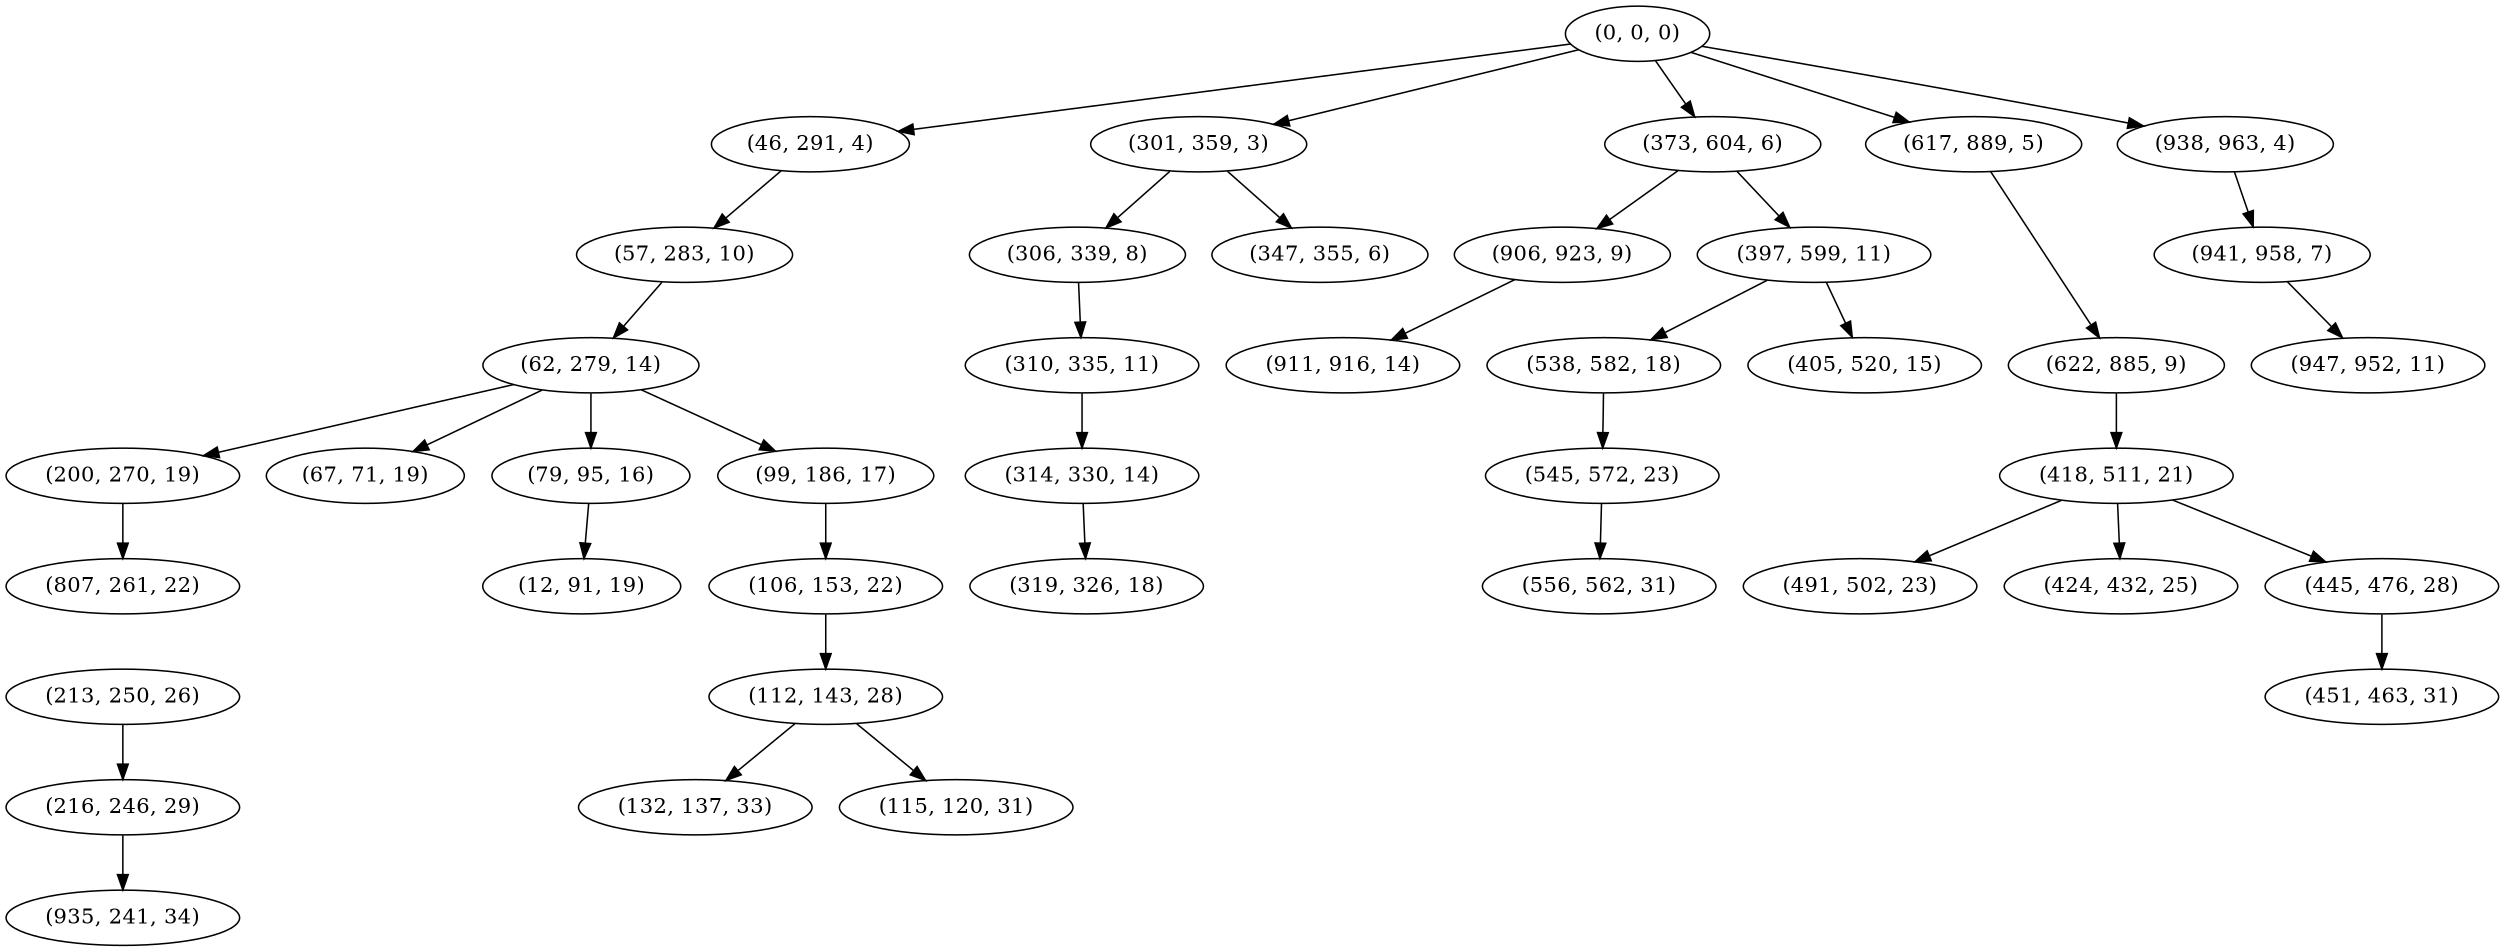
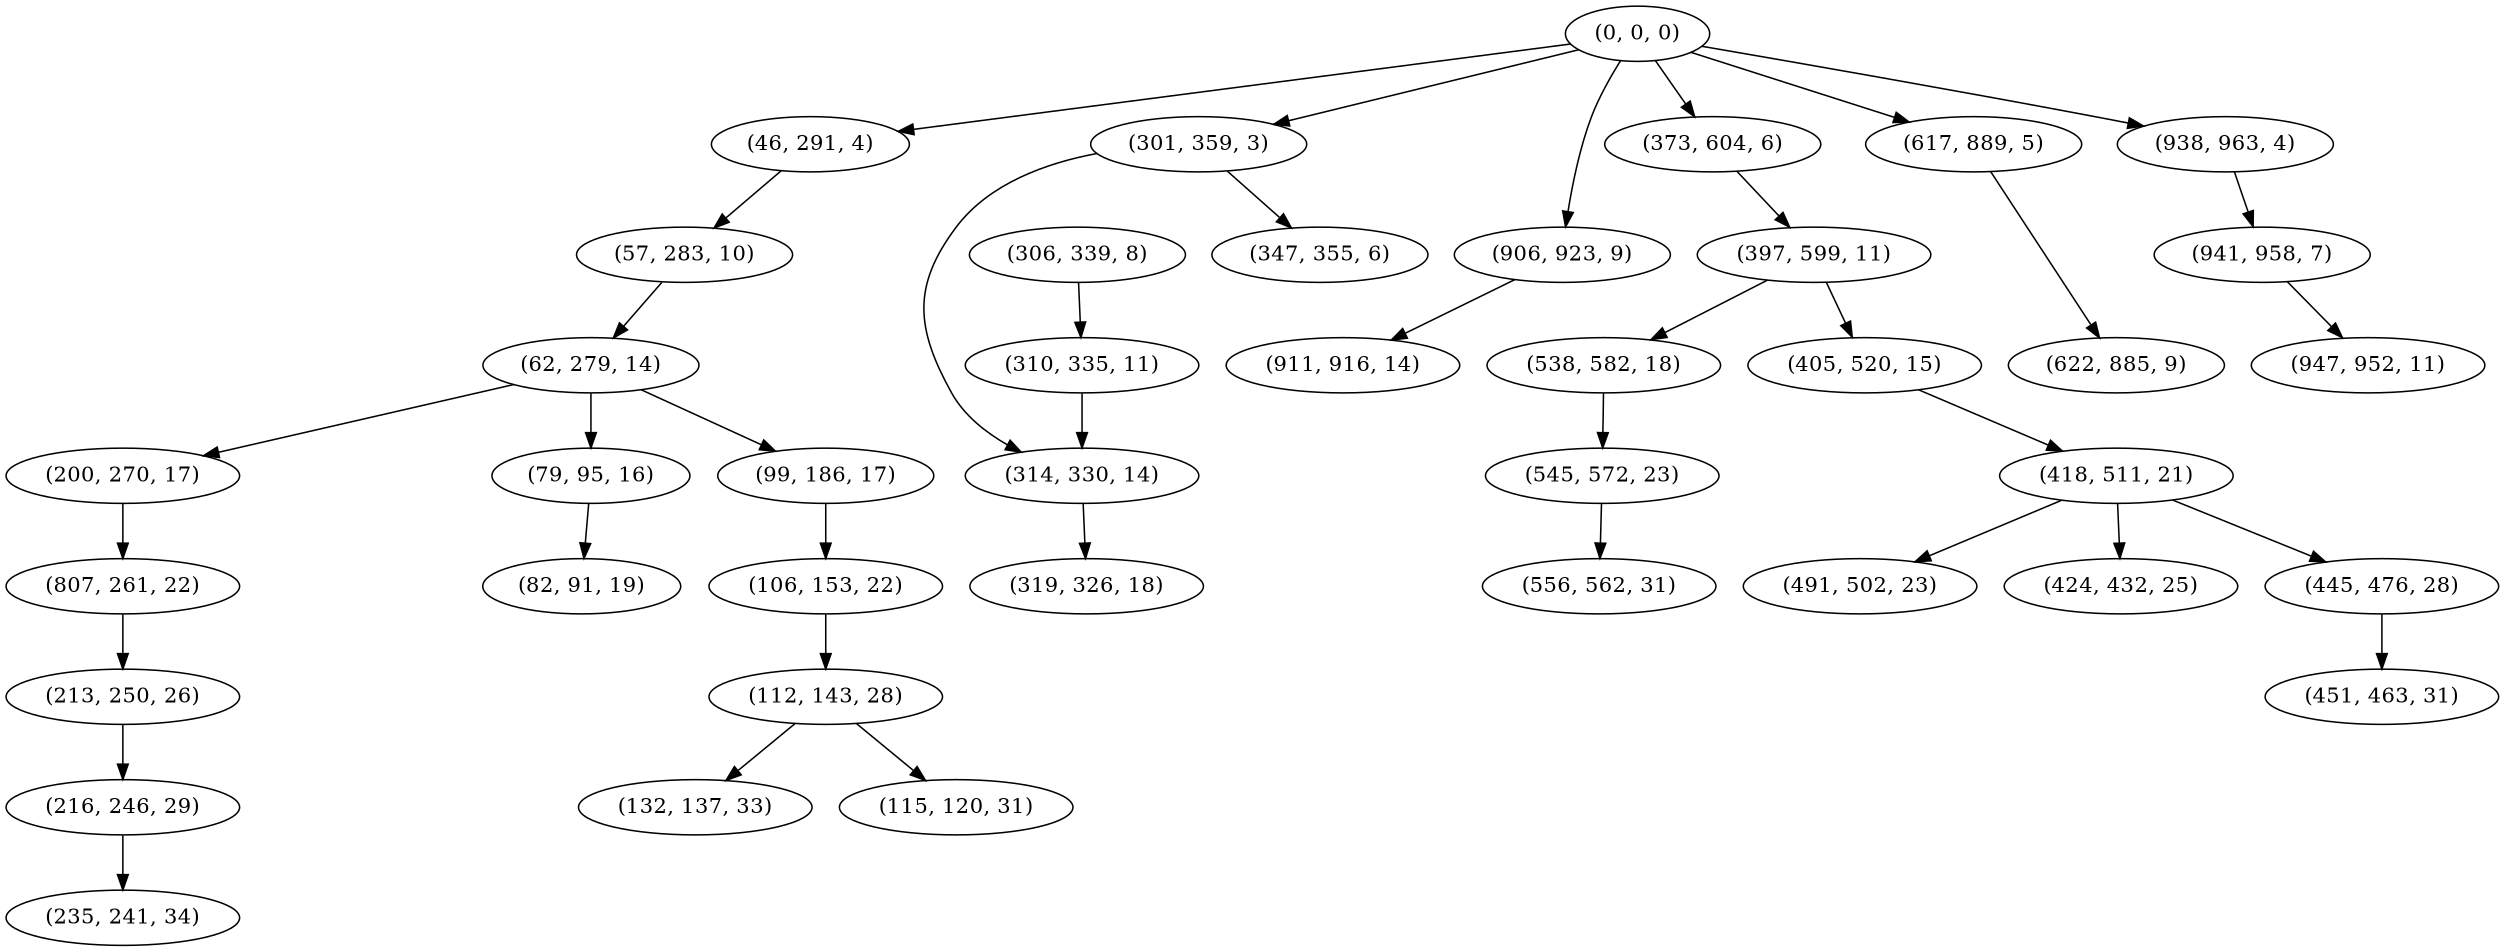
(1144, 194) -> (932, 267)
(1644, 195) -> (1586, 133)
(2116, 413) -> (1983, 417)
(123, 476) -> (123, 476)
(365, 476) -> none
(582, 586) -> (582, 586)
none -> (123, 634)
(123, 918) -> (123, 918)
